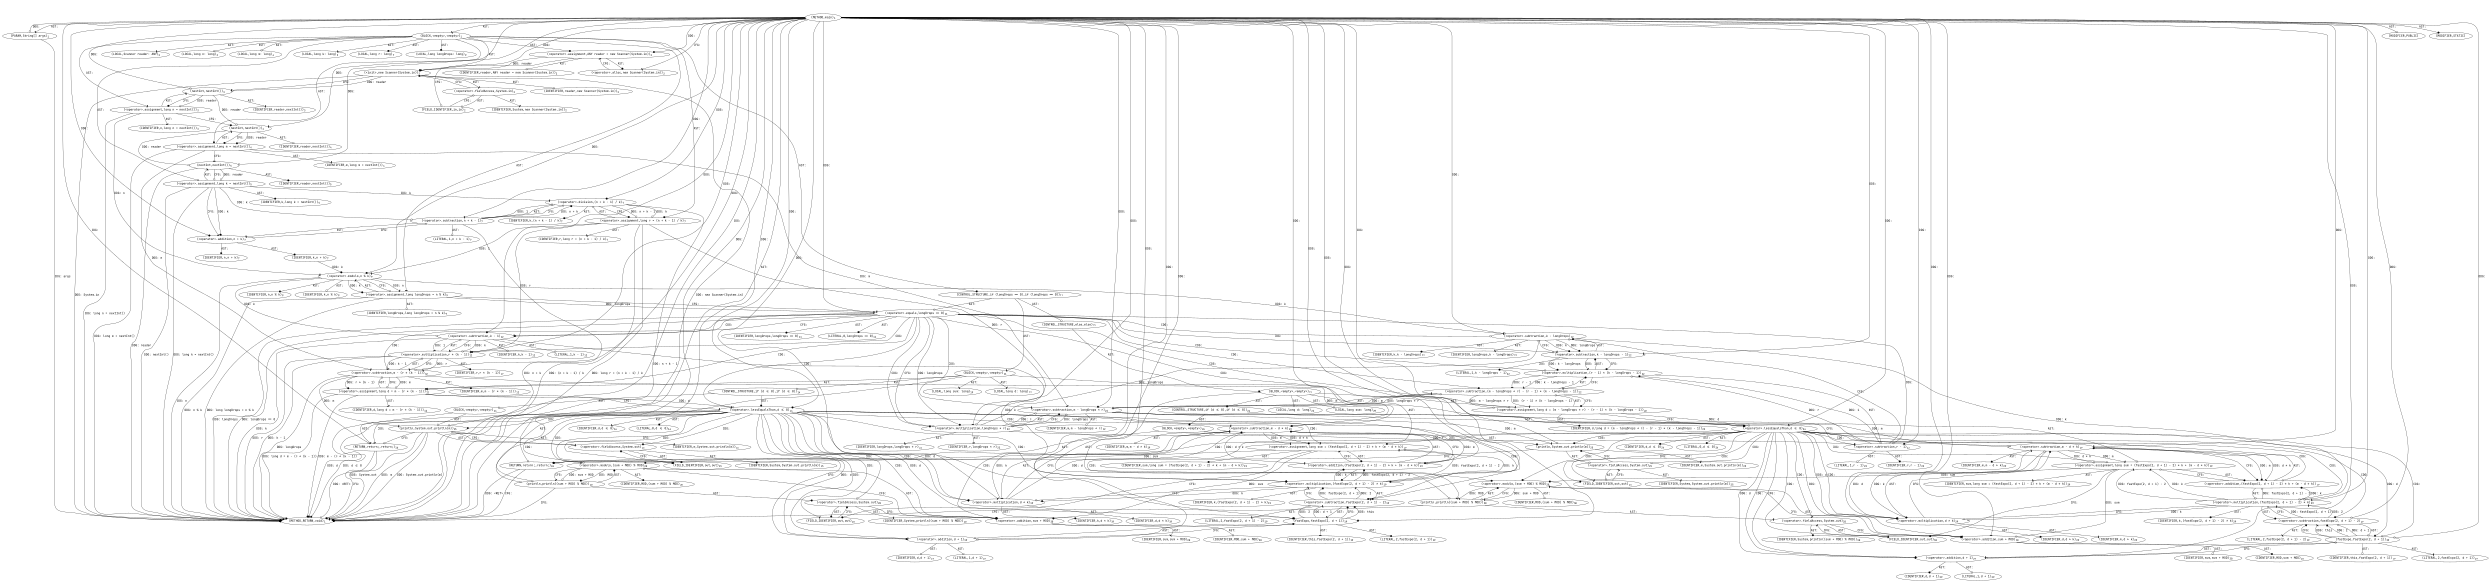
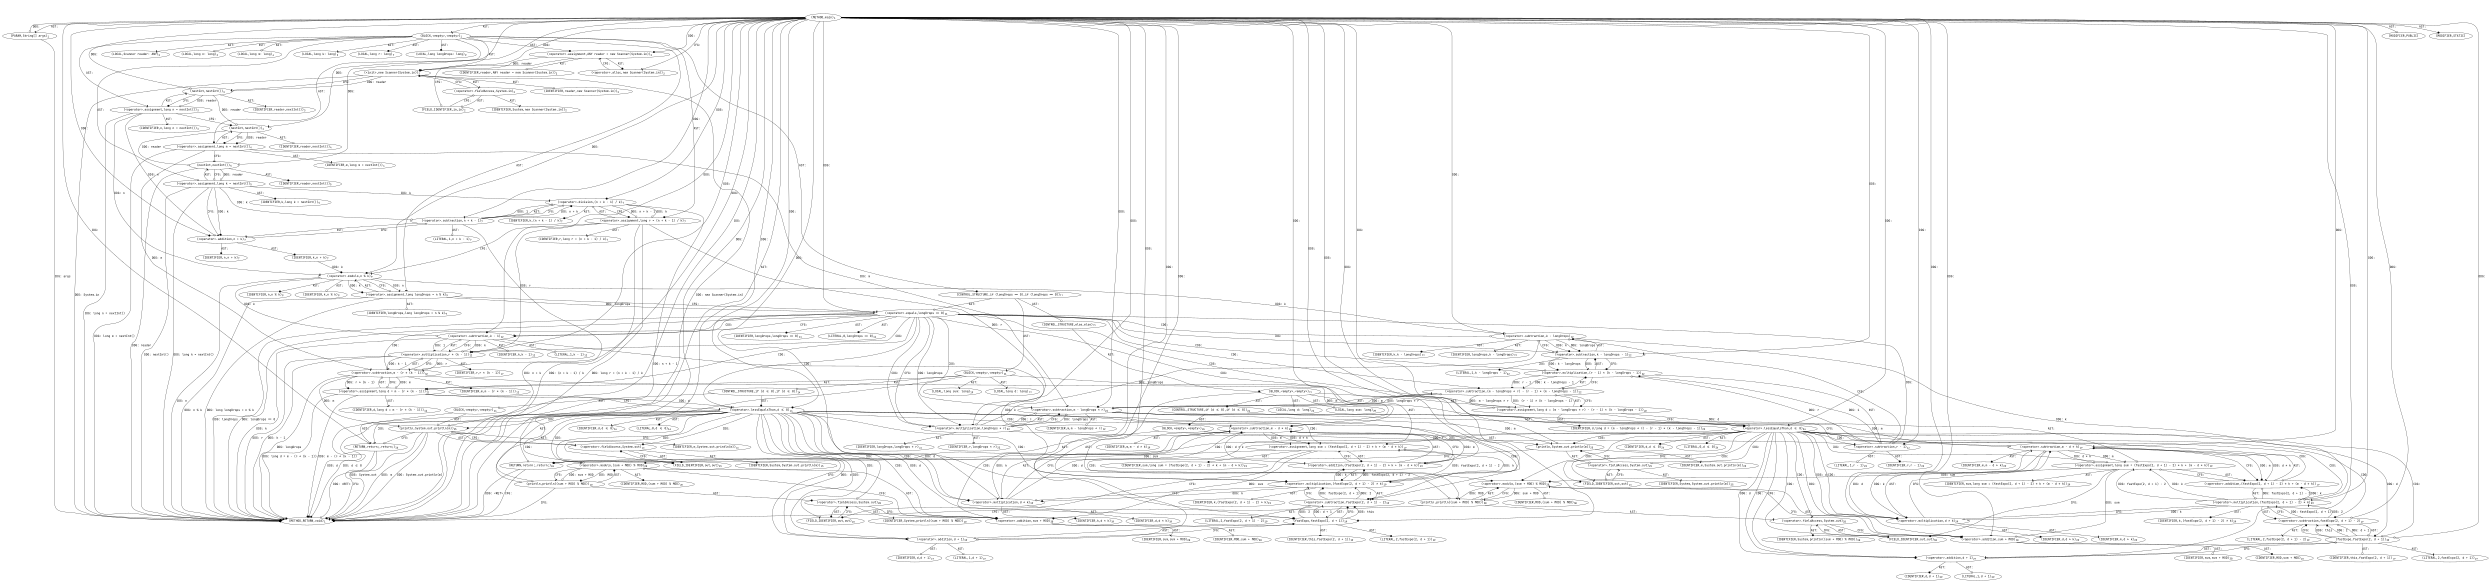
none -> (152, 180)
(485, 249) -> (485, 249)
